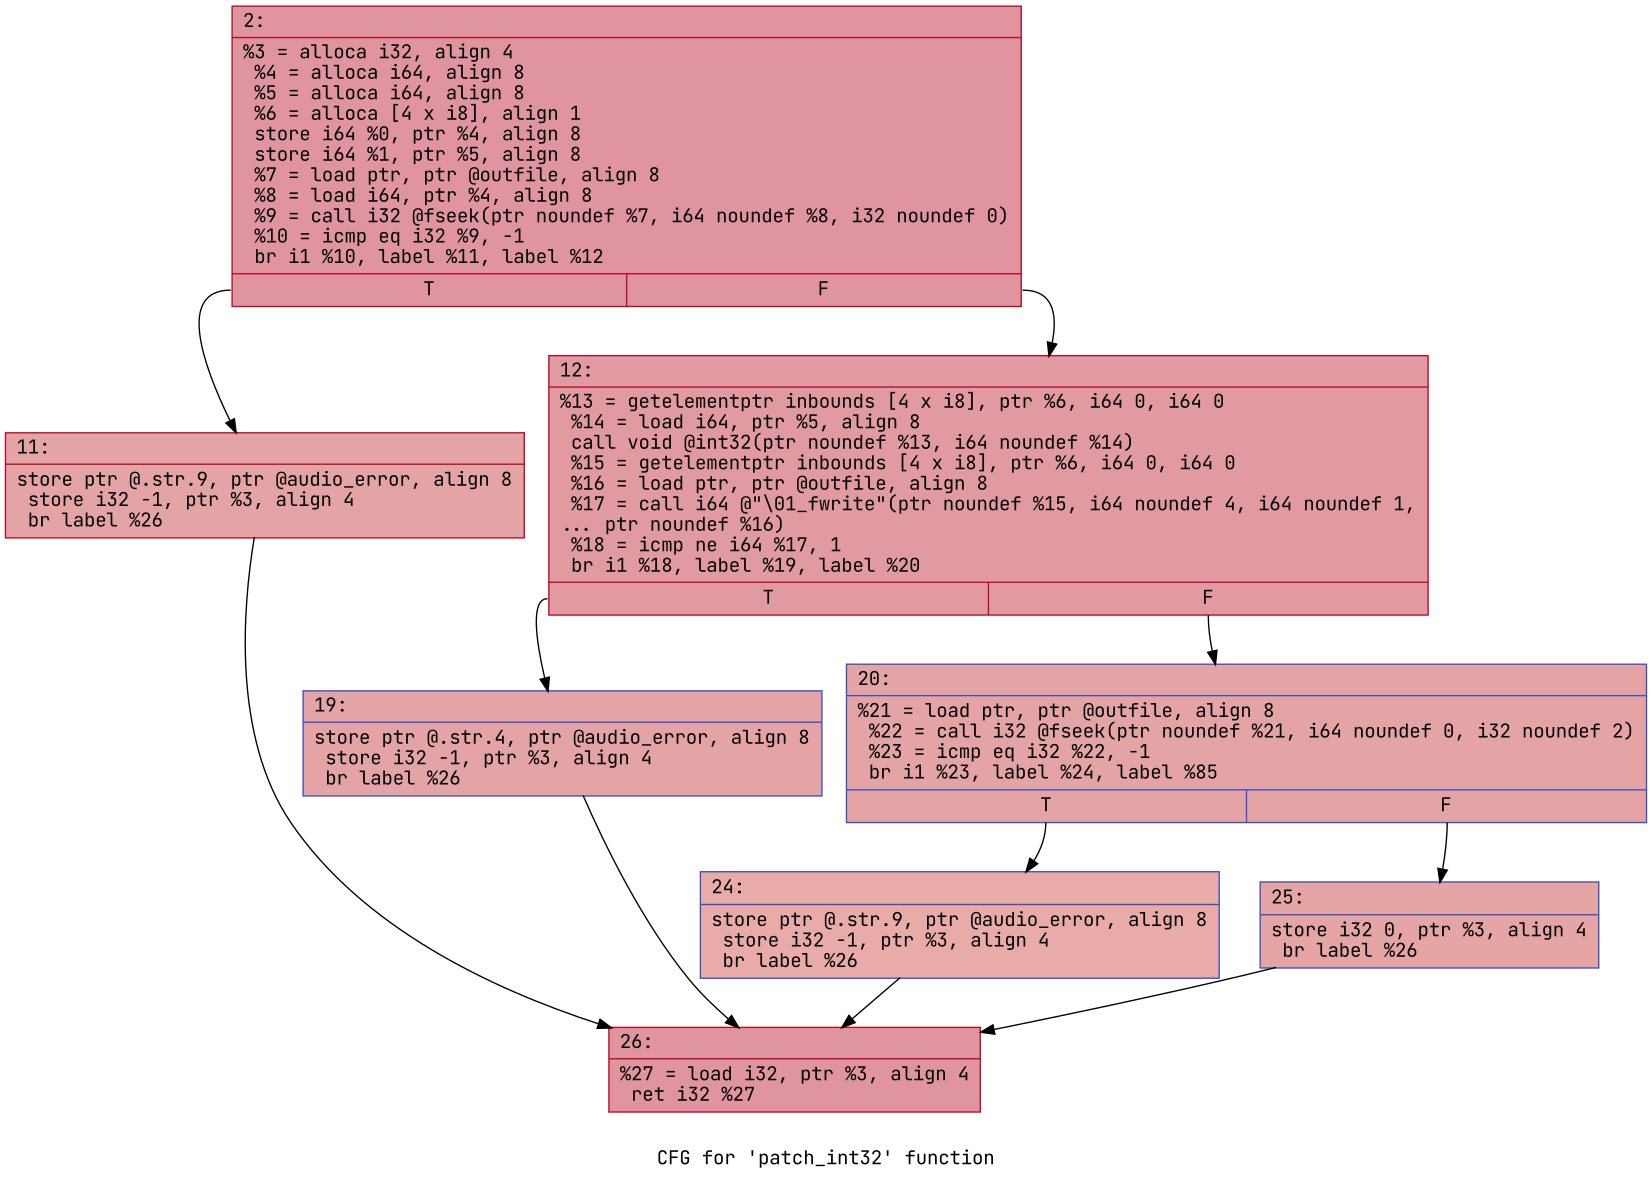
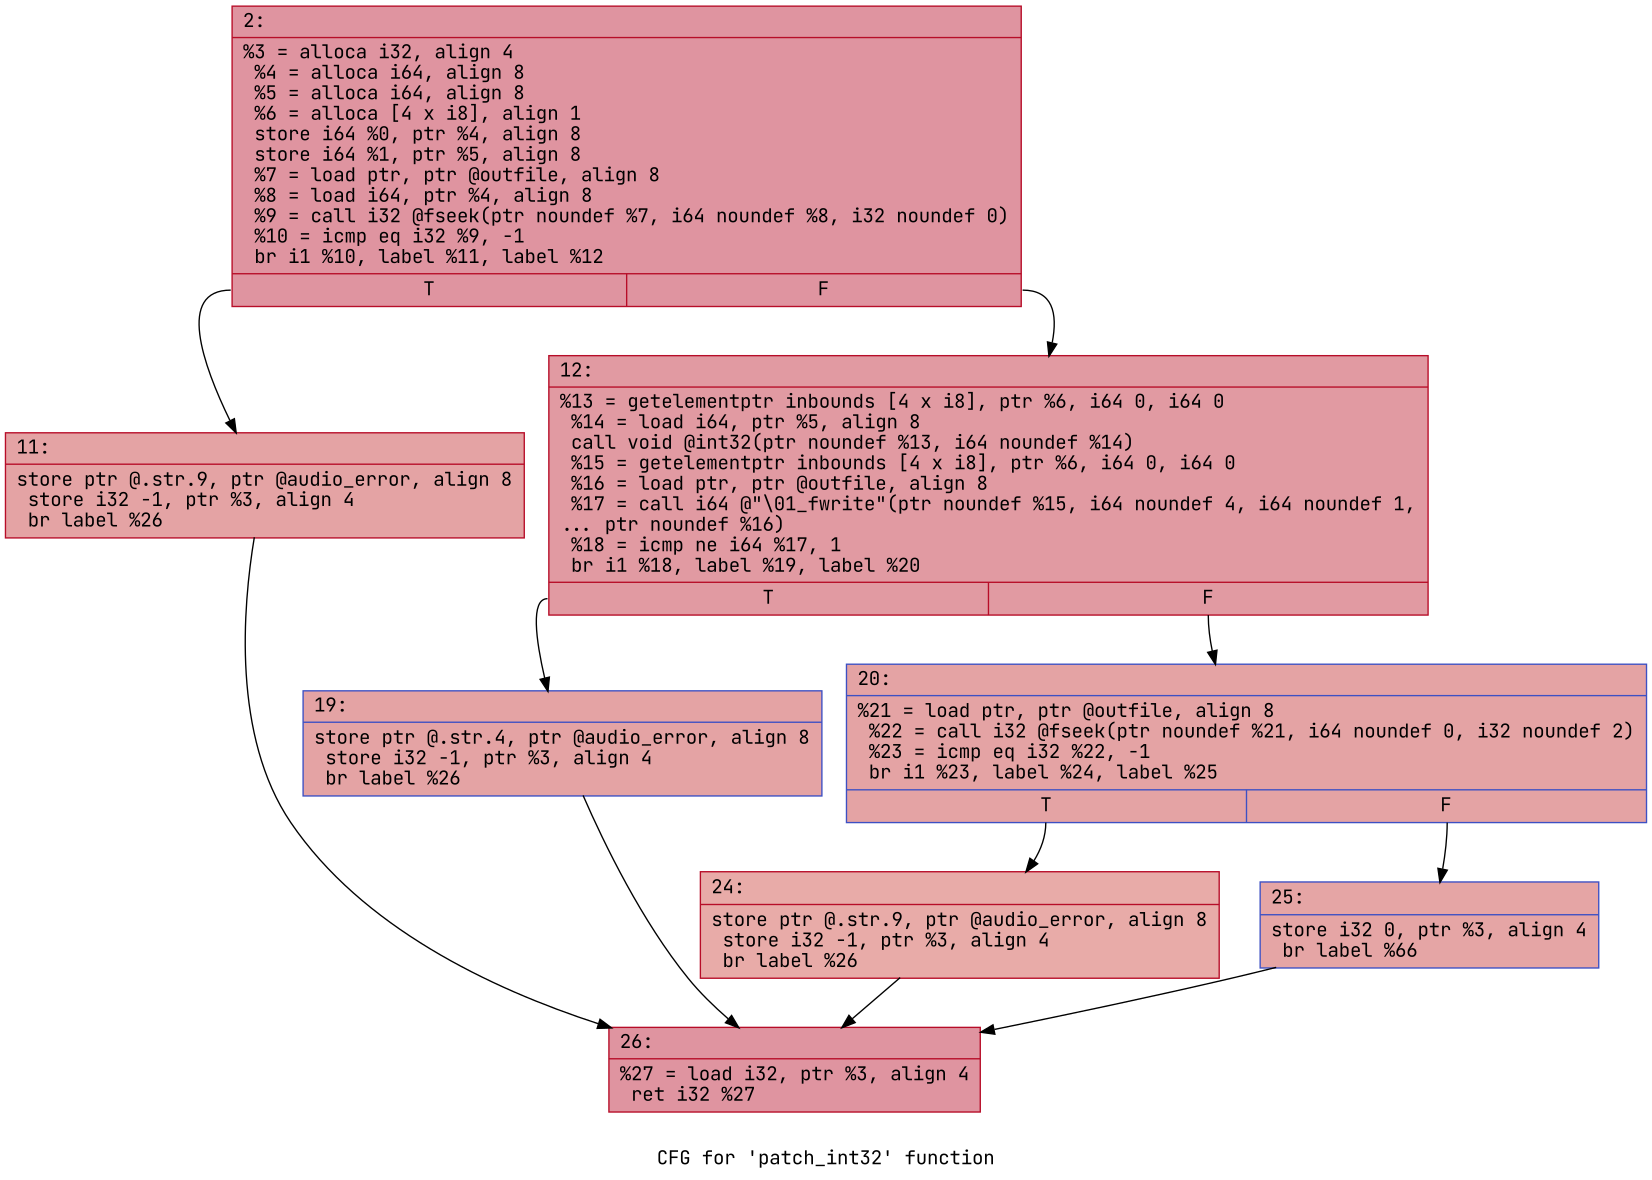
(1038, 773) -> (1038, 773)
(960, 925) -> (960, 925)
(1345, 951) -> (1345, 951)
